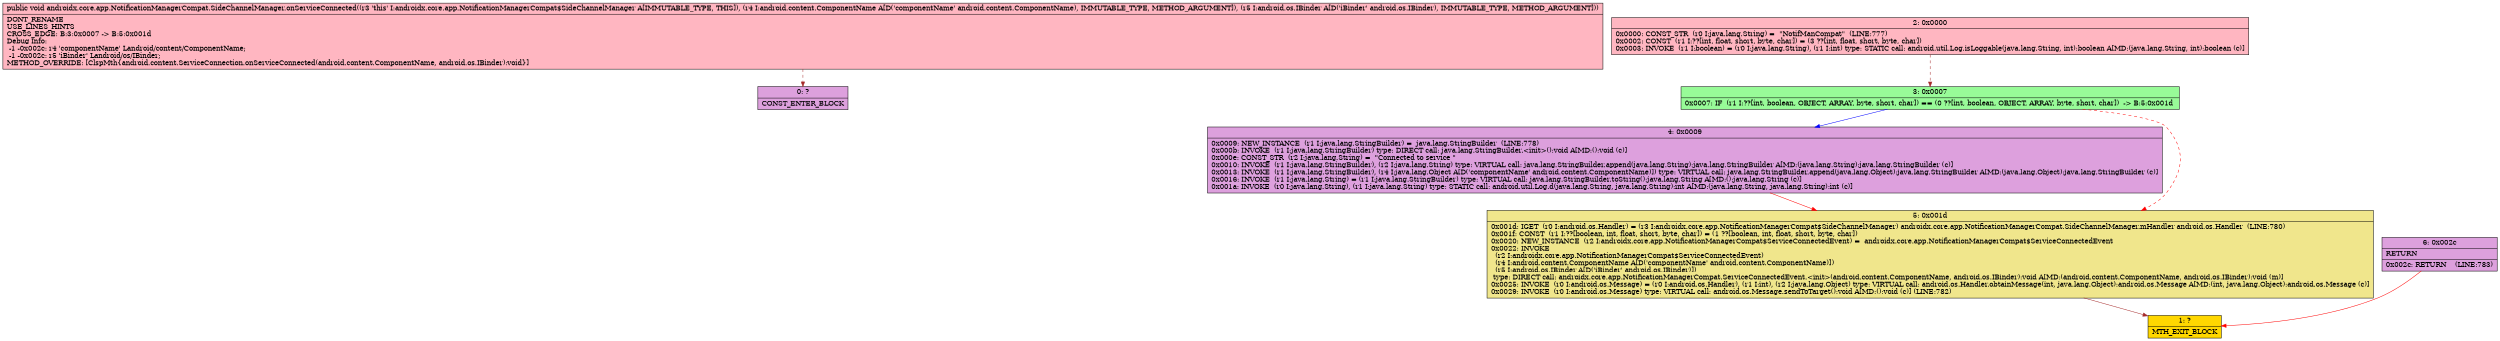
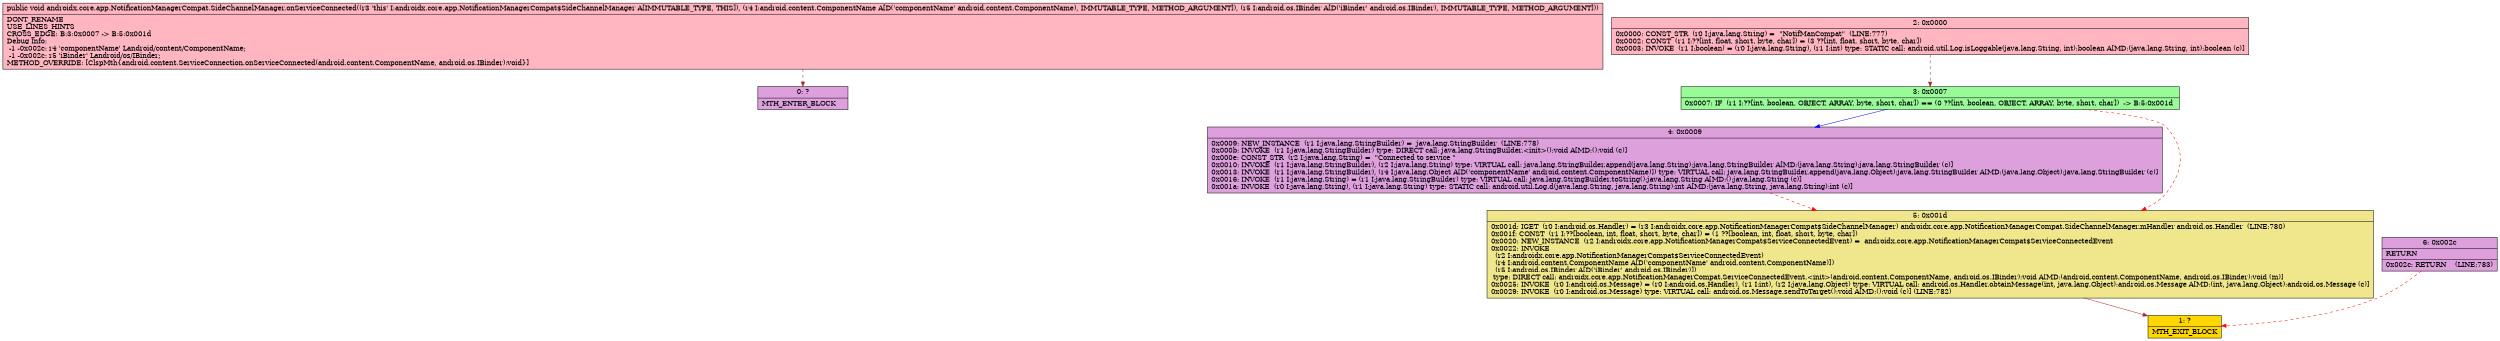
(803, 104) -> (799, 104)
(1791, 201) -> (1791, 201)
(2328, 313) -> (2328, 313)
